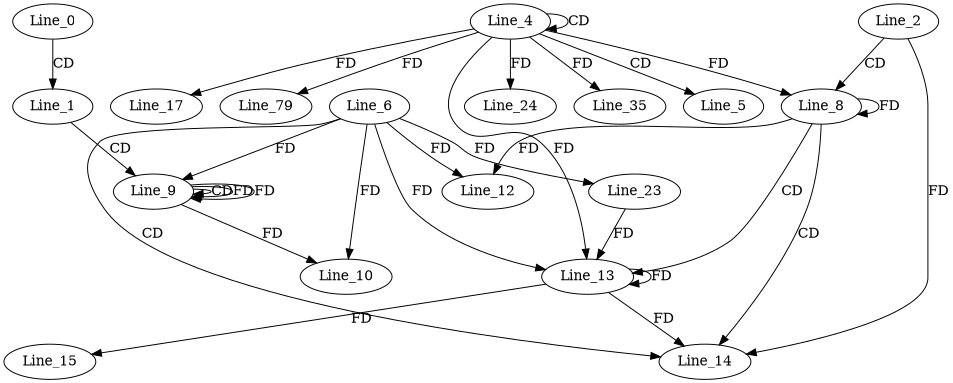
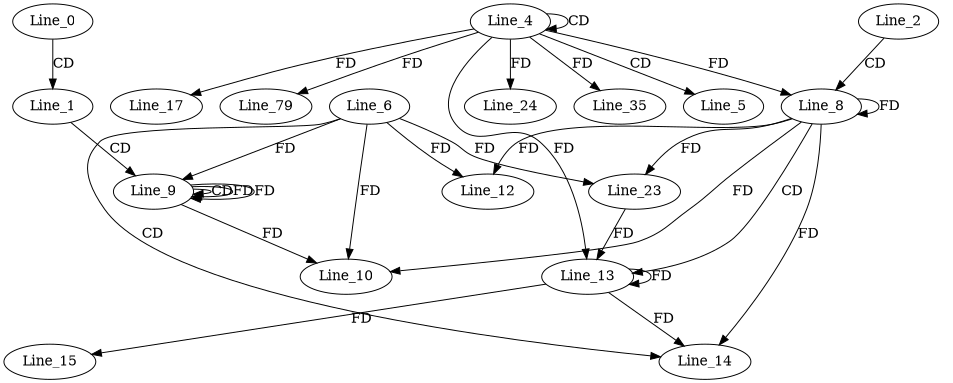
none -> (698, 134)
(429, 224) -> none
(809, 234) -> (809, 234)
none -> (620, 246)
(928, 254) -> none
